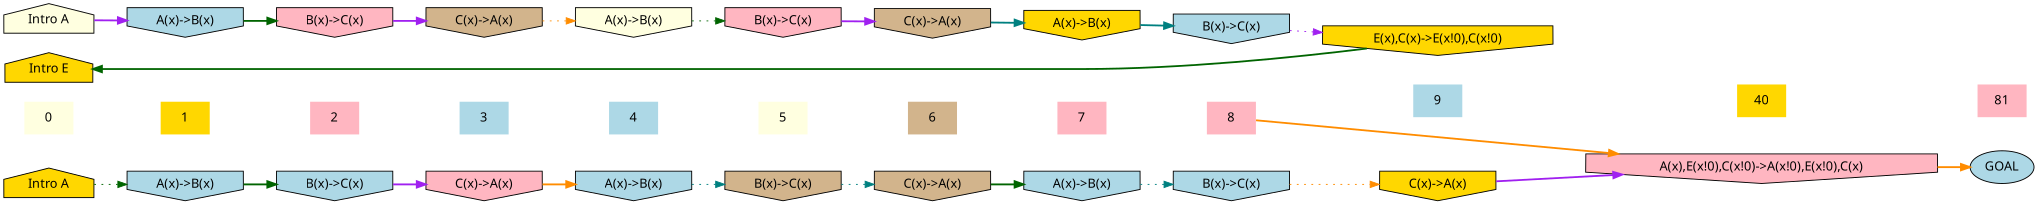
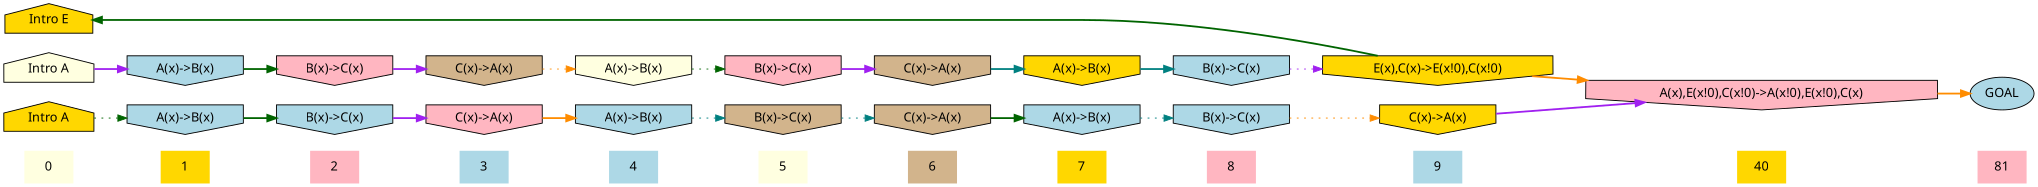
(1082, 118) -> (1082, 167)
(1432, 137) -> (1555, 78)
